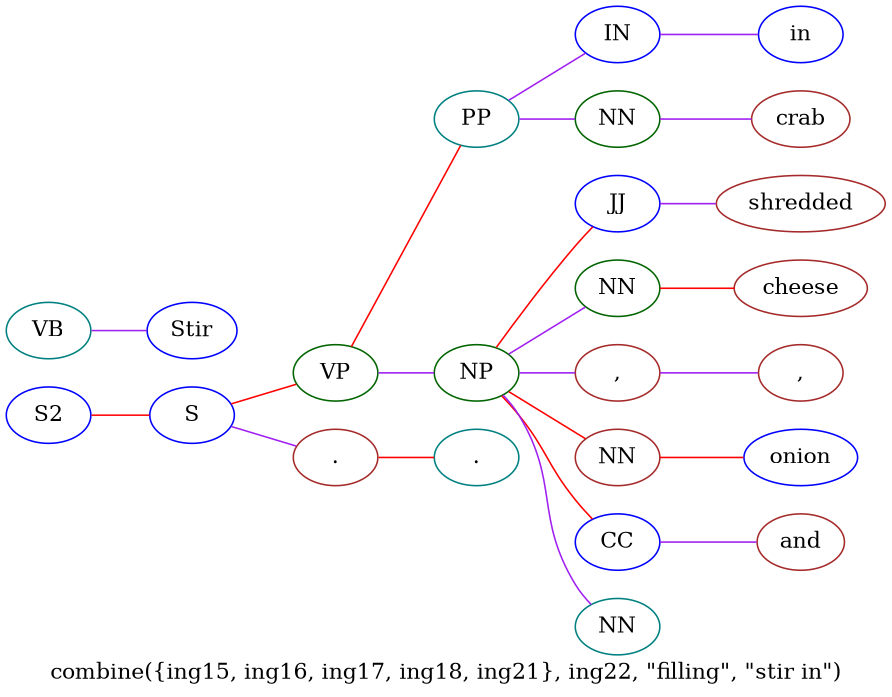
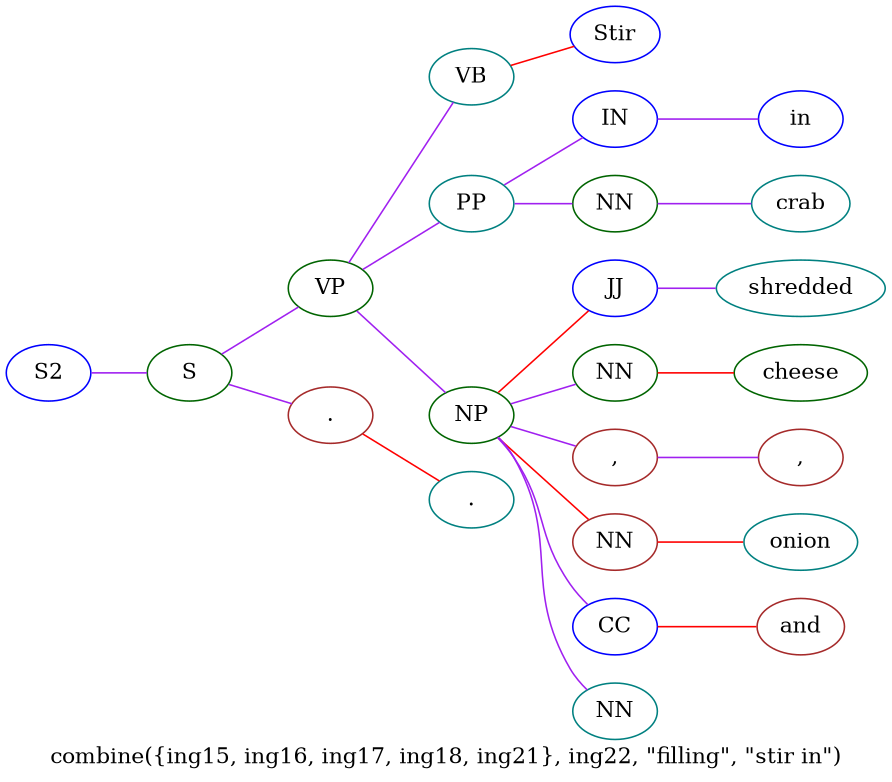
(801, 119) -> (801, 204)
none -> (401, 183)
(801, 204) -> (801, 288)
(406, 246) -> (401, 246)
(801, 288) -> (801, 373)
(119, 331) -> (543, 56)
(264, 394) -> (260, 331)
(120, 415) -> (119, 373)
(192, 415) -> (190, 373)
(801, 457) -> (801, 542)
(549, 461) -> (551, 549)
(708, 542) -> (707, 627)
